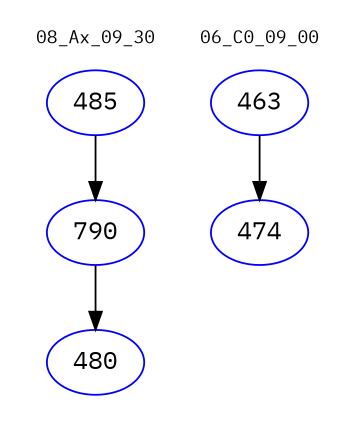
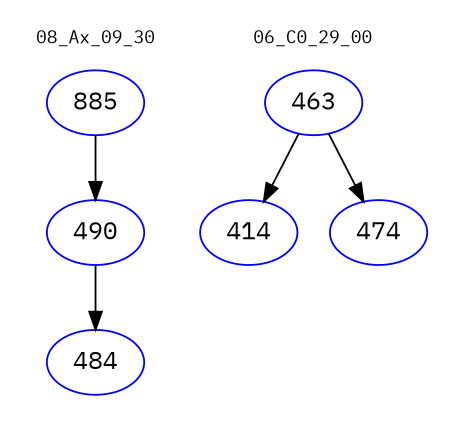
(261, 39) -> (314, 39)
(96, 103) -> (96, 103)
(96, 233) -> (96, 233)
none -> (249, 233)
(96, 362) -> (96, 362)
